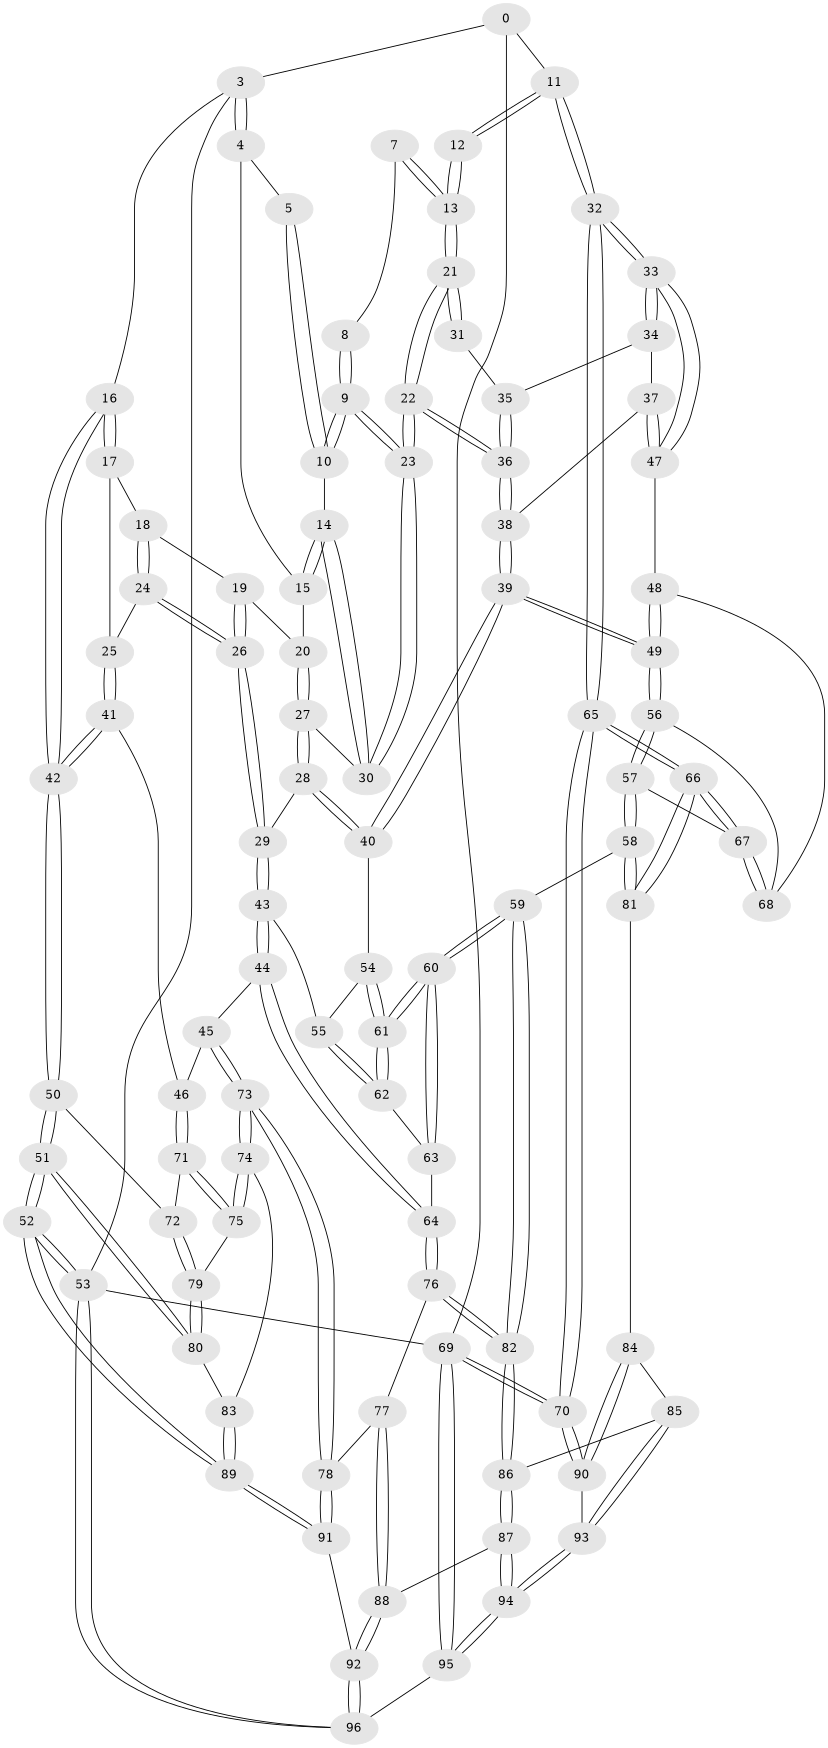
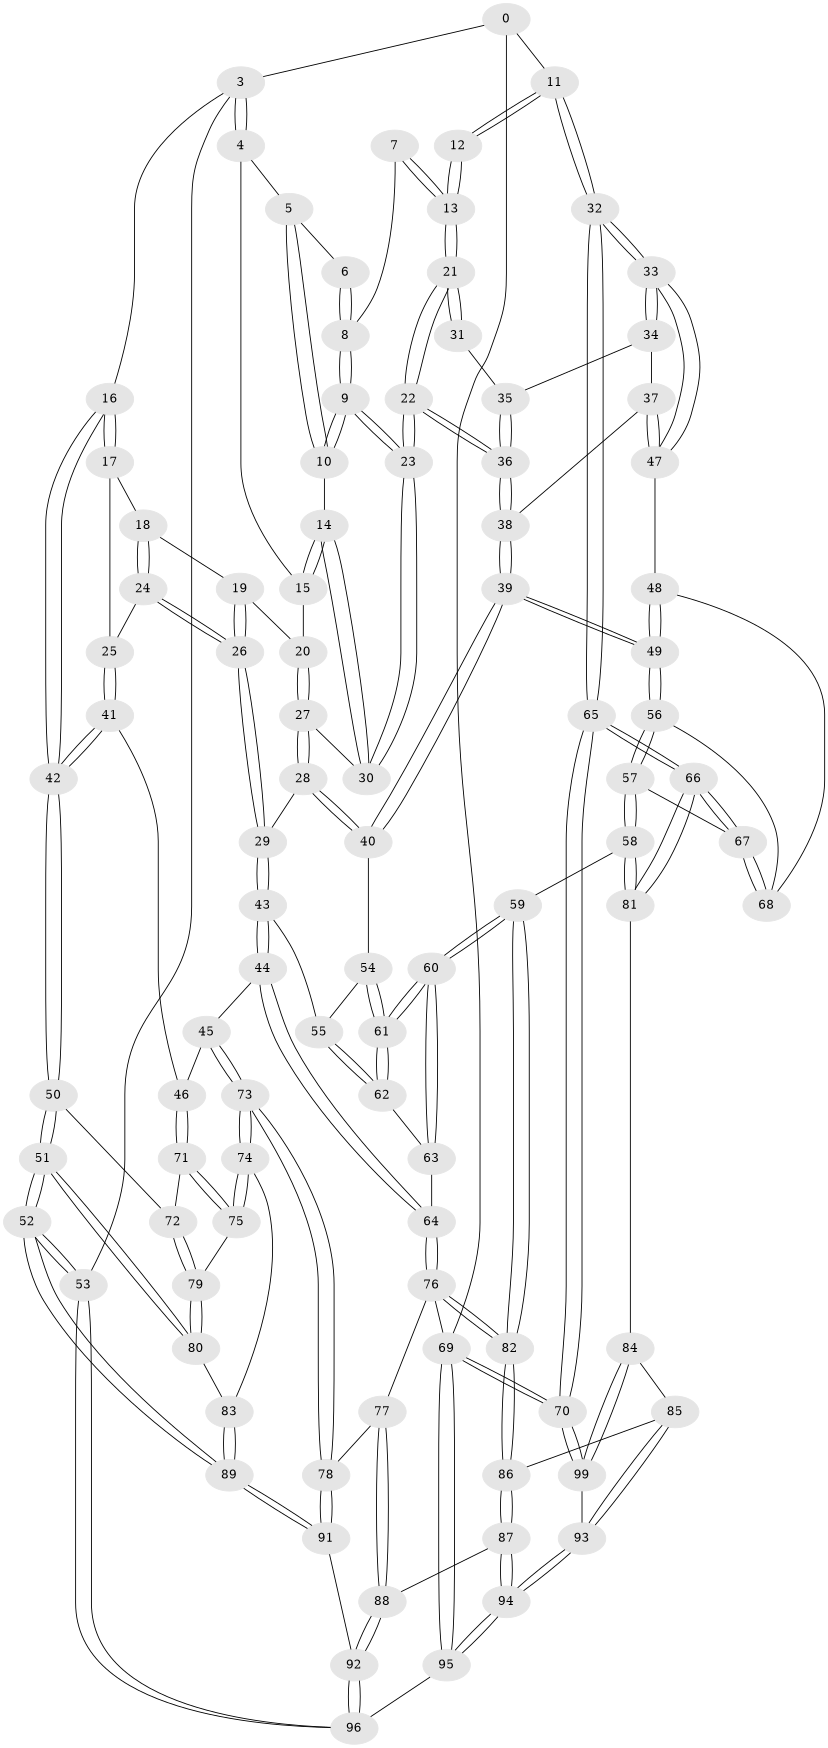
none -> (346, 273)
(257, 1317) -> (439, 1317)
(582, 1475) -> (582, 1475)
